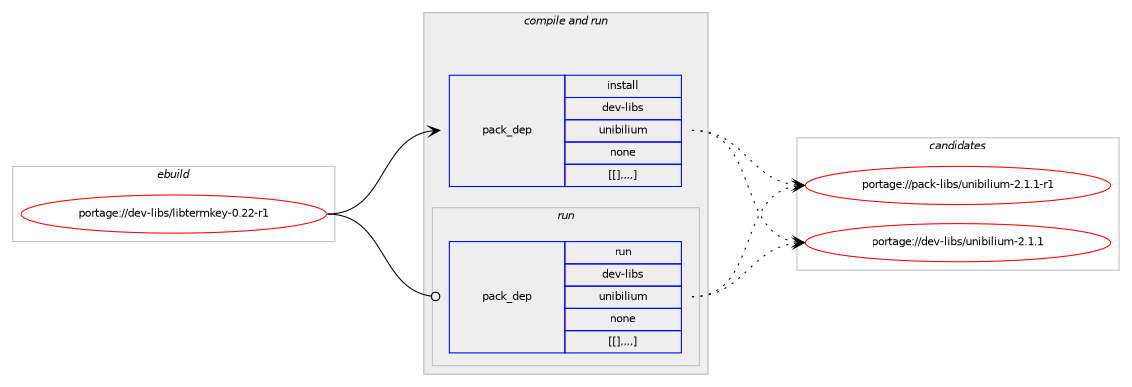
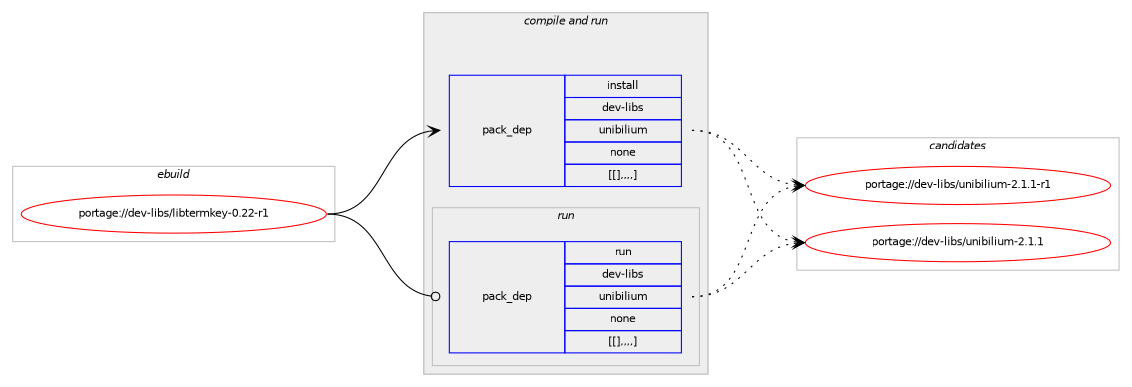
(958, 185) -> (958, 185)
